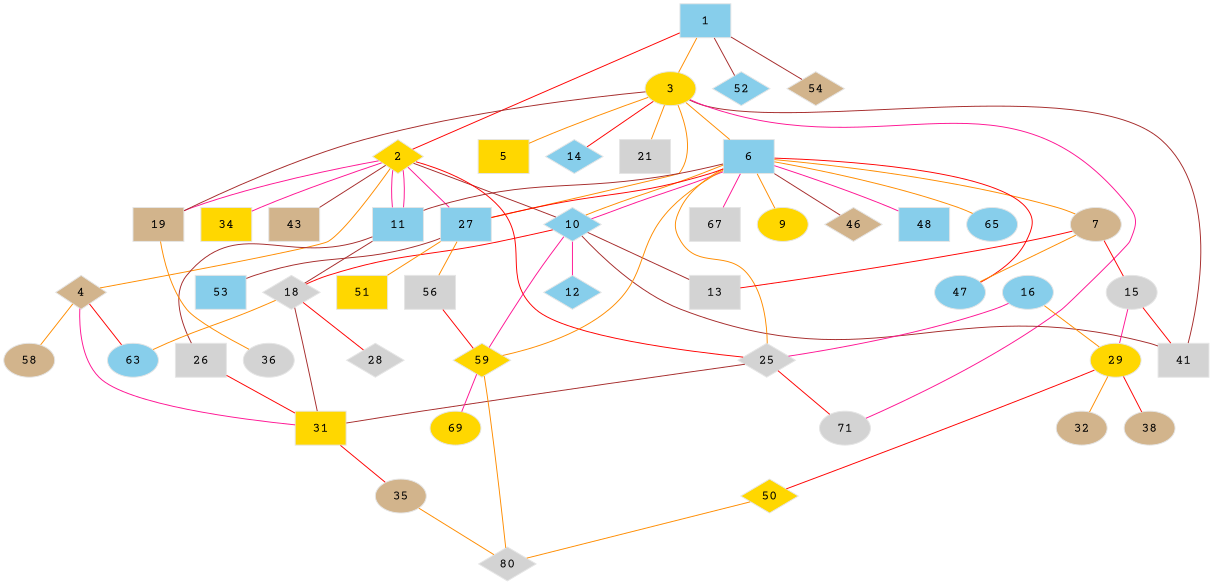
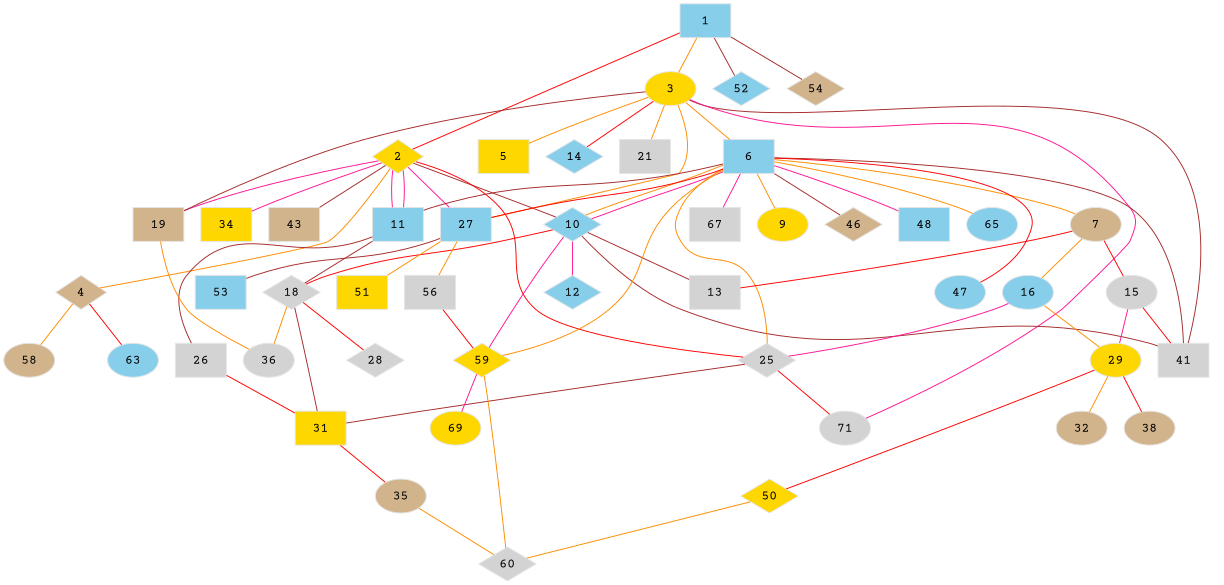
none -> (1029, 178)
(1028, 258) -> (1062, 258)
(217, 324) -> (280, 325)
(159, 403) -> none
(507, 564) -> (507, 564)
